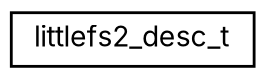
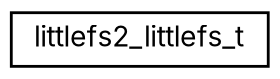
(133, 40) -> (140, 40)
